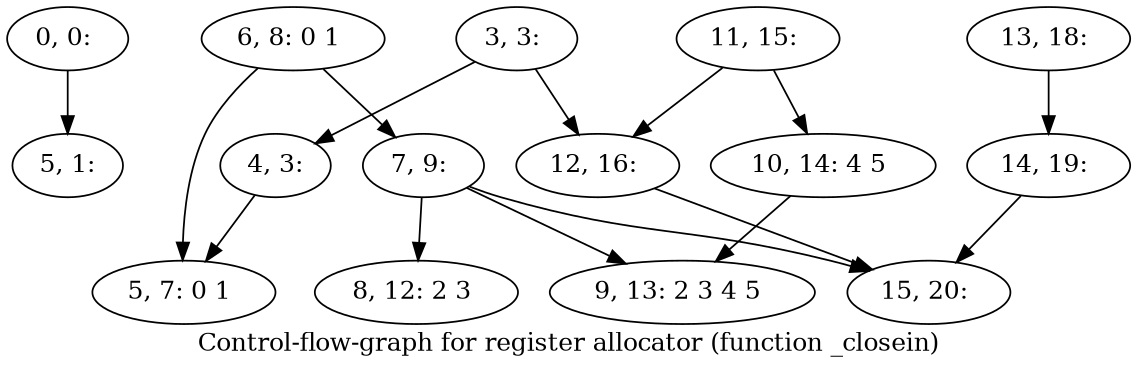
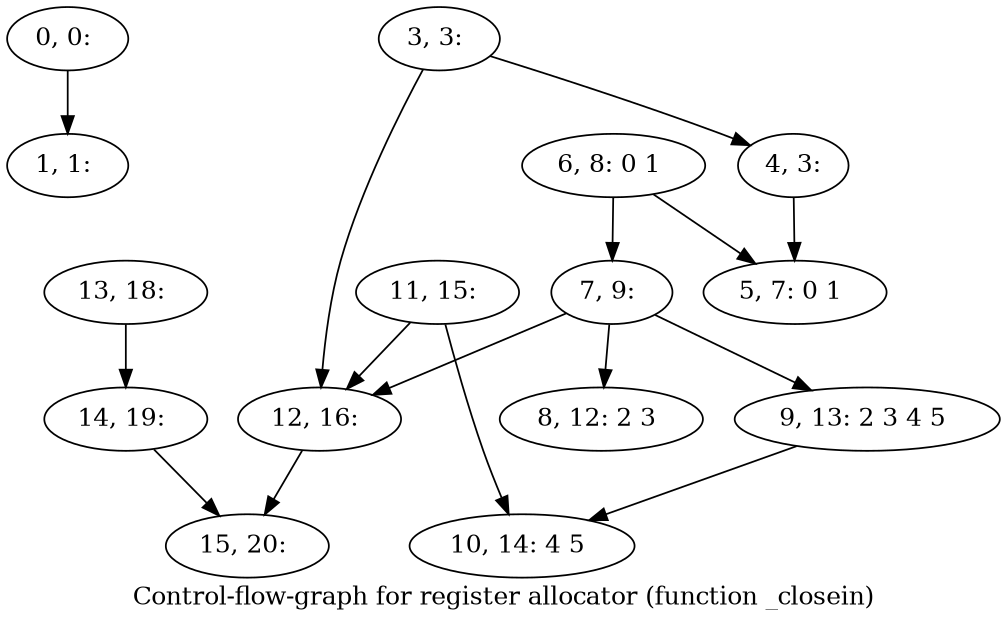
(68, 166) -> (68, 166)
(766, 217) -> (701, 480)
(659, 230) -> (478, 351)
